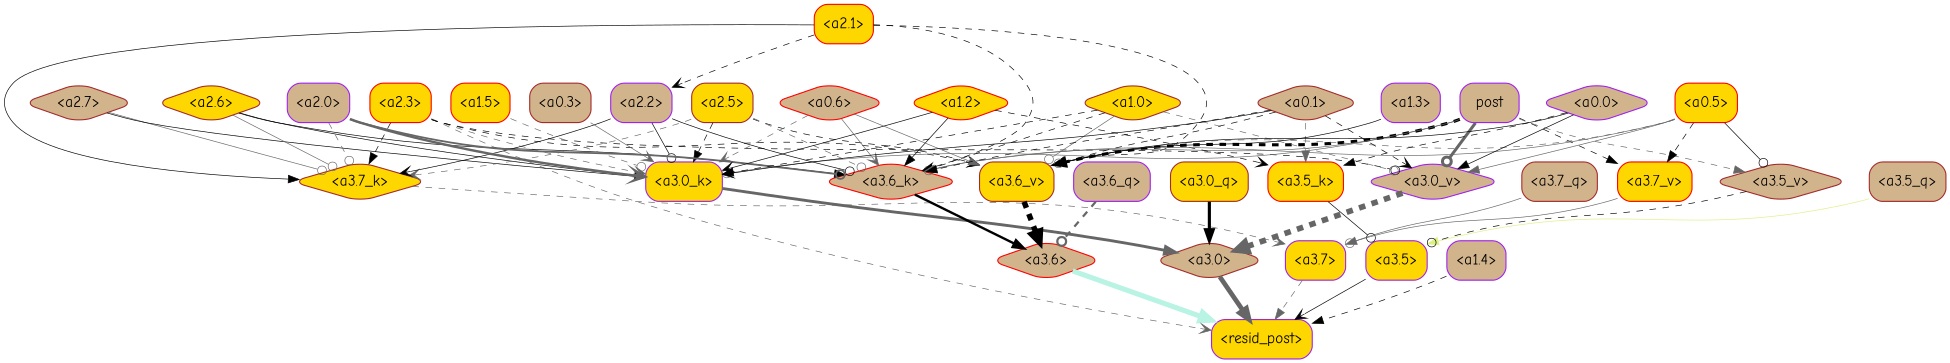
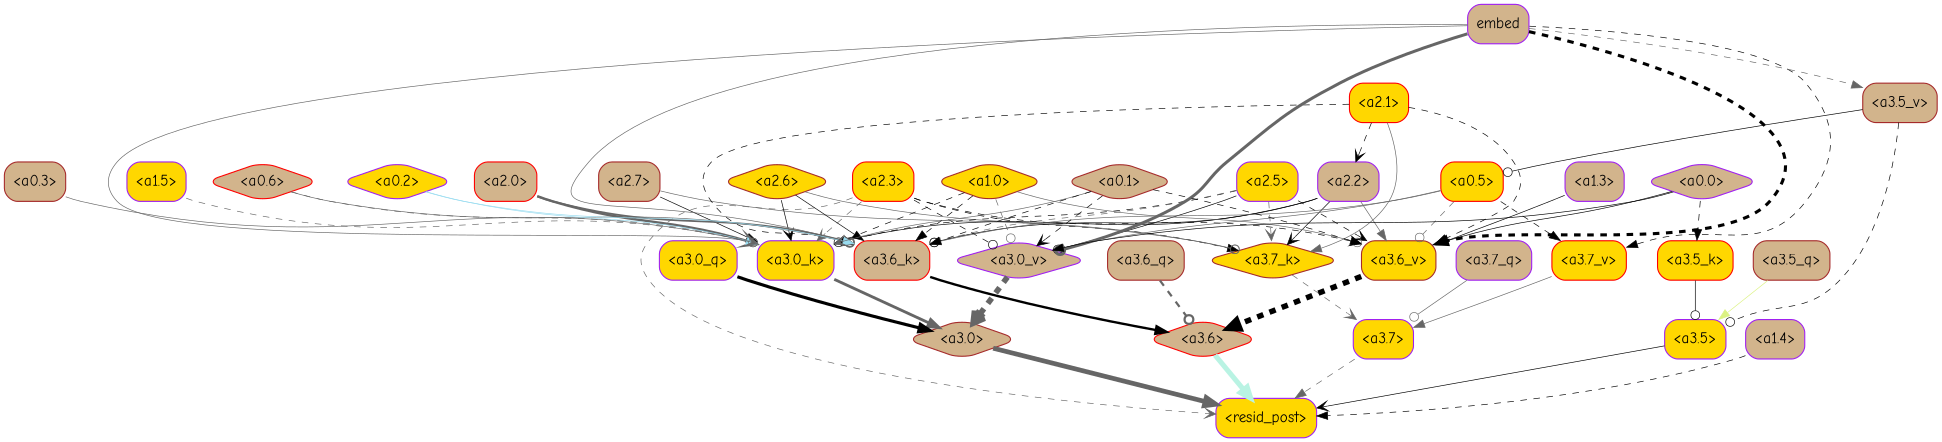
(246, 39) -> (1383, 209)
(1133, 52) -> (1513, 161)
(79, 103) -> (629, 182)
(318, 103) -> (506, 182)
(480, 103) -> (157, 182)
(722, 103) -> (1267, 182)
(961, 103) -> none
(1490, 103) -> (1498, 24)
(1306, 130) -> none
(906, 135) -> (1369, 214)
(338, 140) -> none
(1043, 140) -> (968, 217)
(1742, 141) -> (1687, 138)
none -> (397, 182)
(891, 182) -> (892, 260)
(1112, 182) -> (1146, 260)
(1209, 182) -> (698, 260)
(1560, 182) -> (1494, 260)
(1781, 182) -> (1900, 103)
(1325, 220) -> (990, 301)
none -> (1150, 224)
